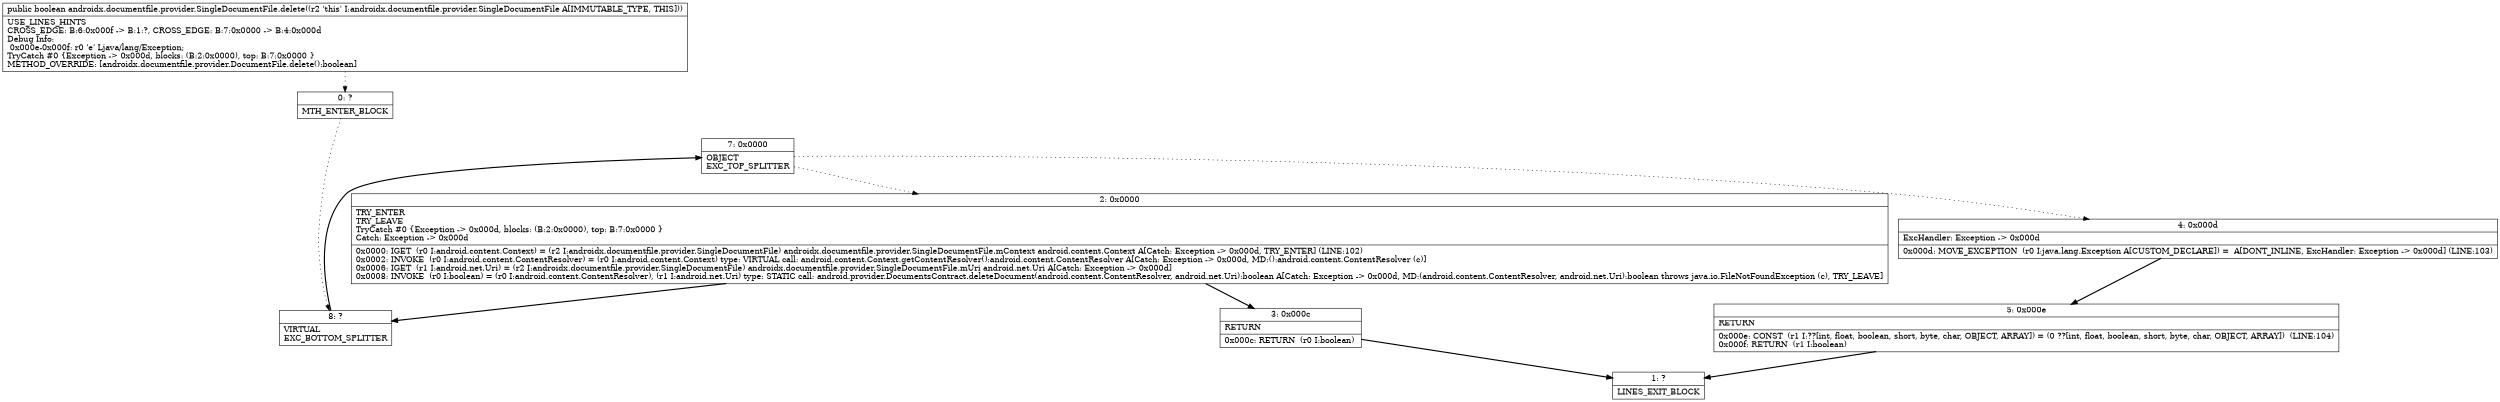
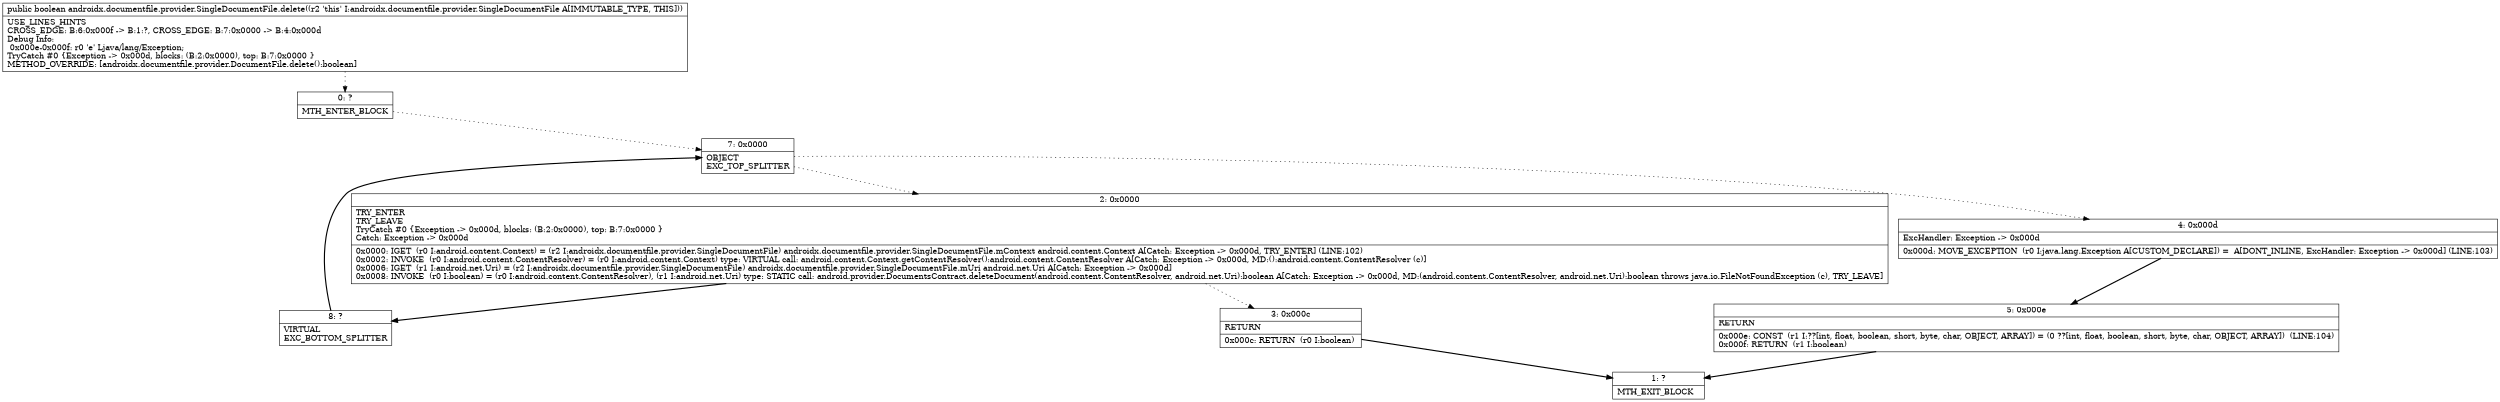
(321, 211) -> (544, 130)
(1227, 295) -> (1227, 295)
(1659, 392) -> (1655, 392)
